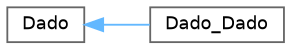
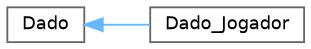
(217, 25) -> (227, 25)
